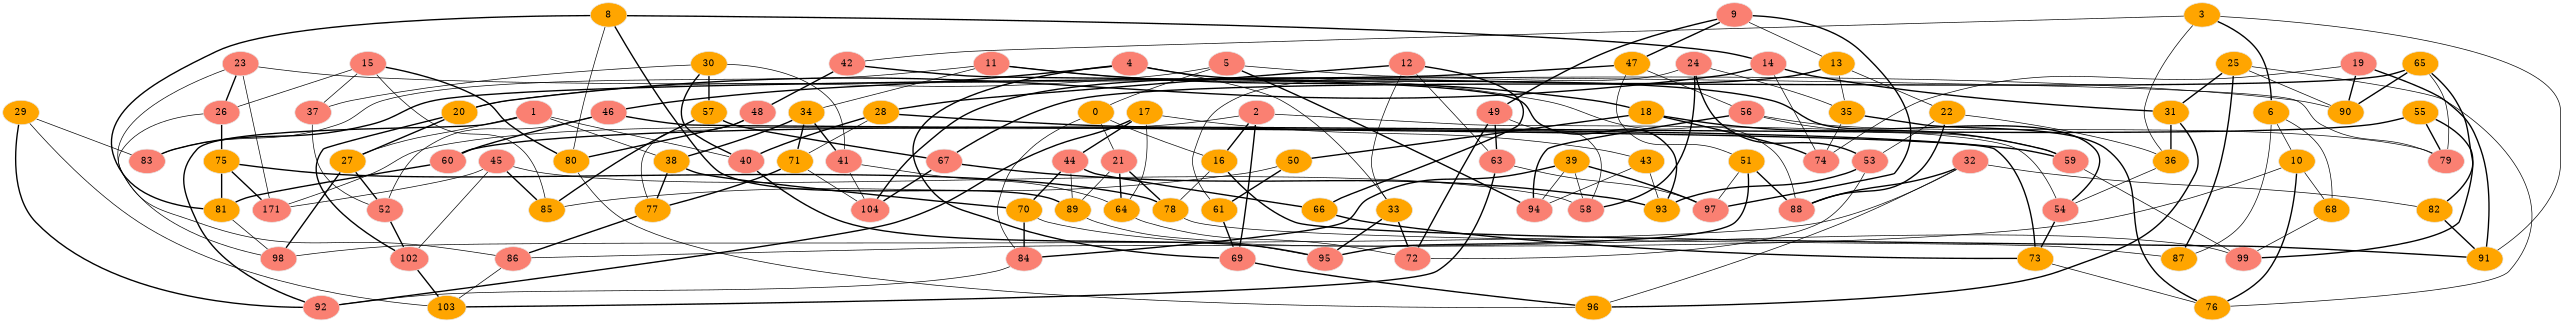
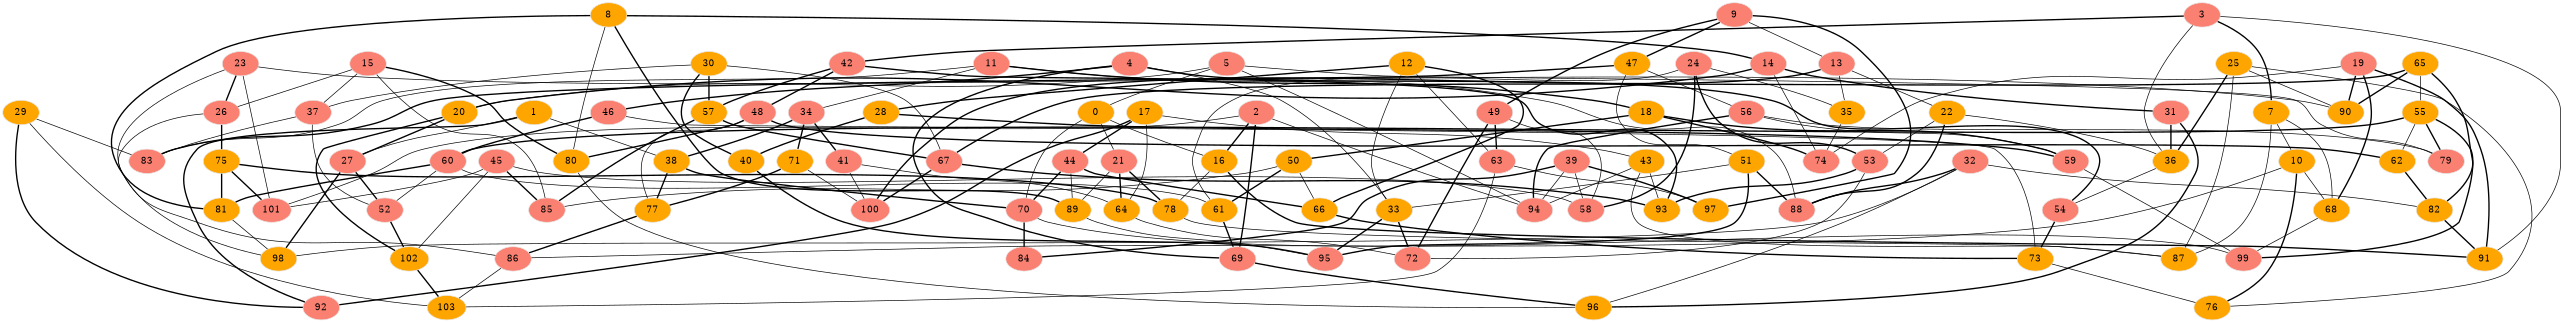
(2202, 15) -> (2202, 15)
(1557, 33) -> (1557, 33)
(1407, 64) -> (1407, 64)
(1837, 64) -> (1837, 64)
(788, 74) -> (894, 95)
none -> (776, 85)
(2202, 88) -> (2203, 113)
(2447, 110) -> (2420, 83)
(534, 113) -> (534, 113)
(807, 113) -> (807, 113)
(2171, 113) -> (2171, 113)
(2271, 113) -> (2271, 113)
(1598, 126) -> (1395, 163)
(487, 129) -> (408, 192)
(1365, 130) -> (1365, 130)
none -> (228, 133)
none -> (2368, 133)
(838, 137) -> none
(1389, 138) -> (1389, 138)
(2090, 141) -> none
(671, 144) -> none
(1026, 153) -> (1041, 156)
(348, 161) -> (348, 161)
(746, 161) -> (746, 161)
(1572, 161) -> (1572, 161)
none -> (2397, 161)
(2220, 165) -> (2220, 165)
(1730, 184) -> (1571, 187)
none -> (1307, 186)
none -> (703, 188)
(272, 210) -> (272, 210)
(547, 210) -> (547, 210)
(870, 210) -> (870, 210)
(1024, 210) -> (1024, 210)
(1711, 210) -> (1711, 210)
none -> (1872, 246)
(279, 259) -> (279, 259)
(409, 259) -> (409, 259)
(675, 290) -> none
(1010, 298) -> (1010, 298)
